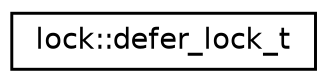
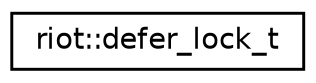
(164, 41) -> (158, 41)
